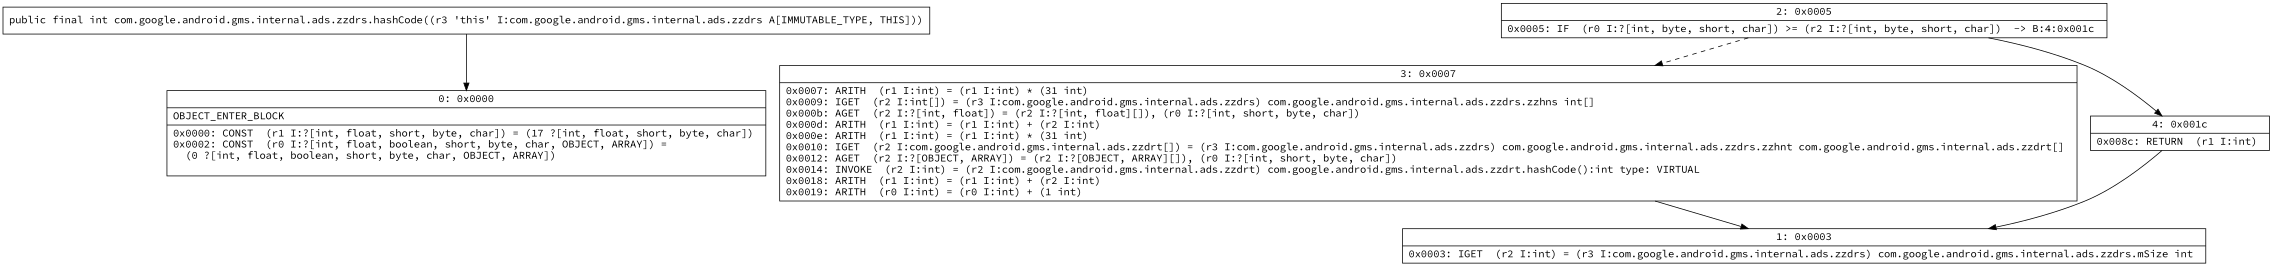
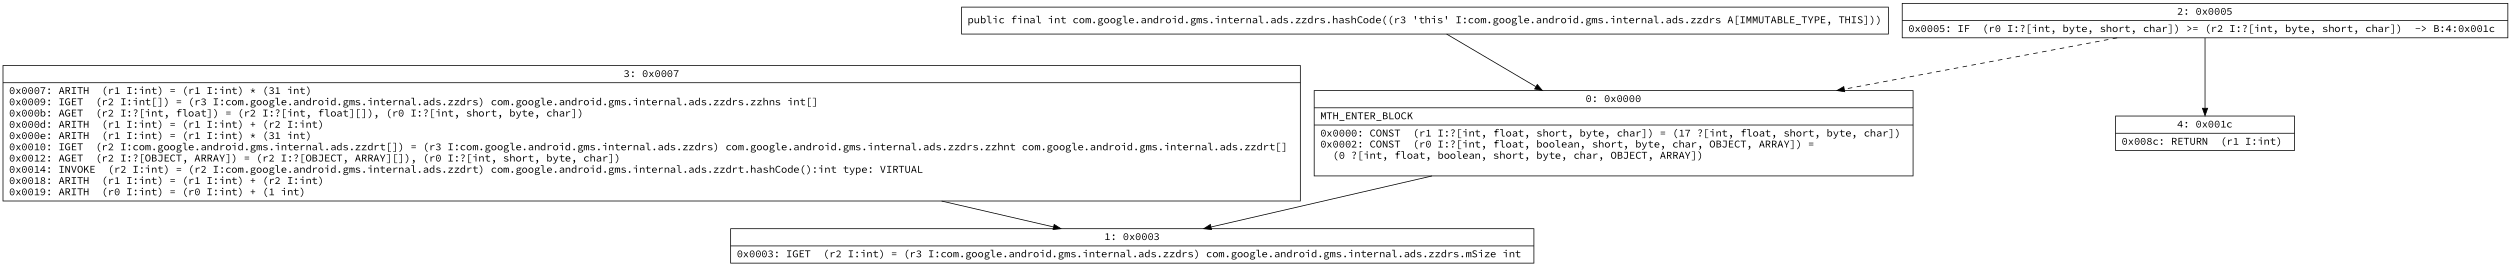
(1705, 51) -> (1981, 63)
(229, 116) -> (1367, 116)
(2085, 201) -> (1322, 201)
